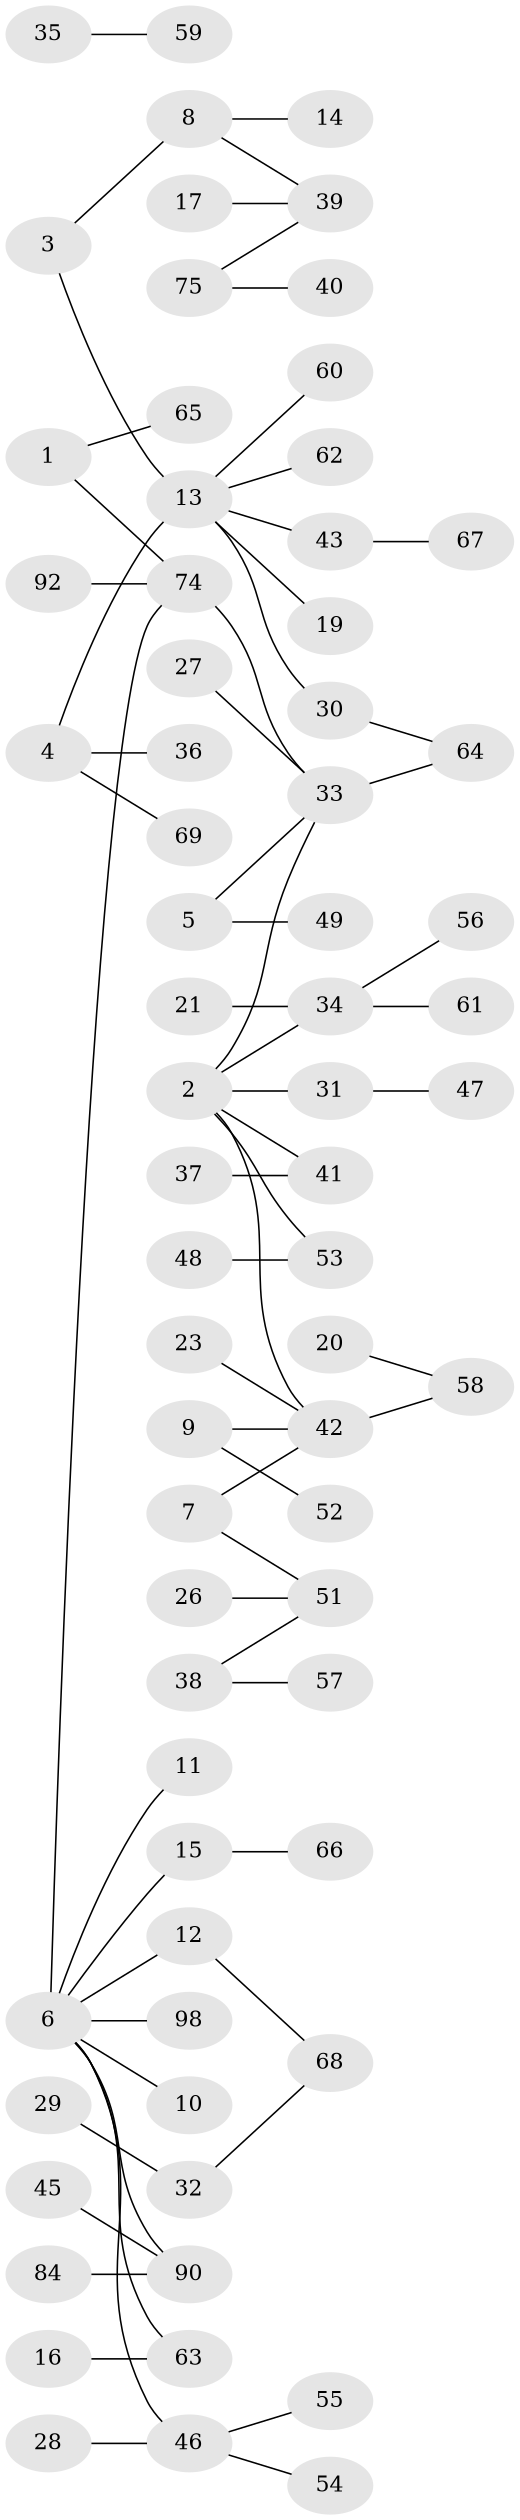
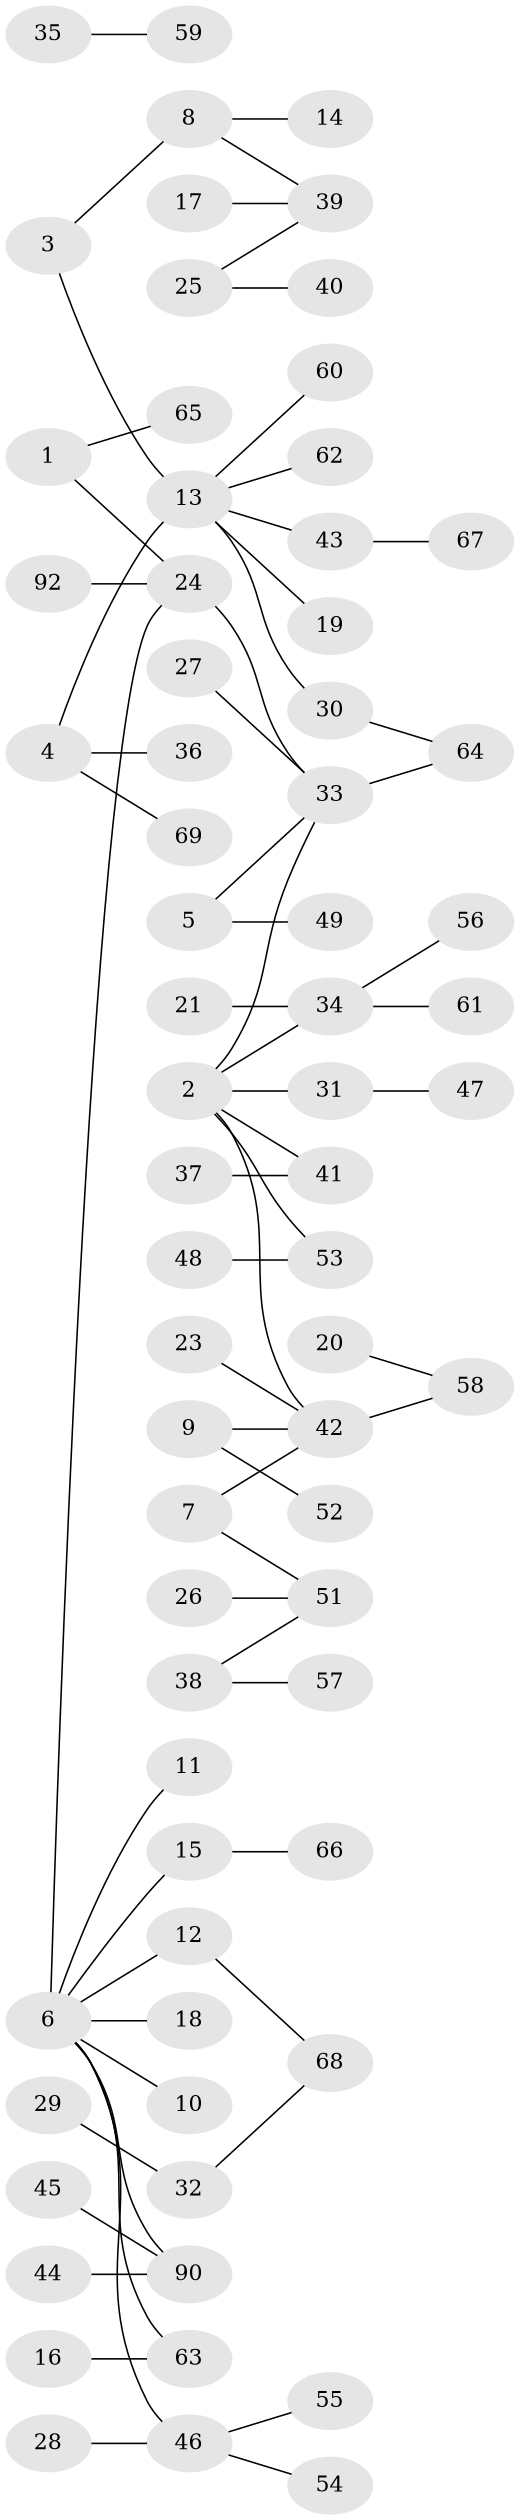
(189, 288) -> (189, 288)
(189, 584) -> (189, 584)
(189, 2021) -> (189, 2021)
(49, 2274) -> (49, 2274)
